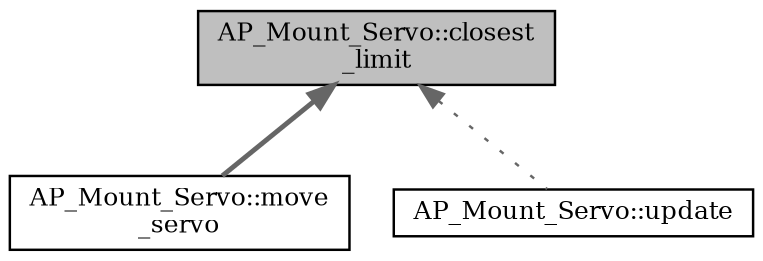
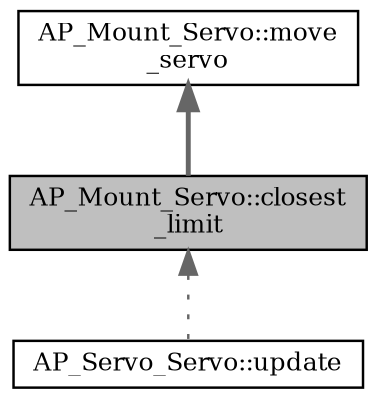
(268, 138) -> (188, 143)
(573, 213) -> (188, 364)
